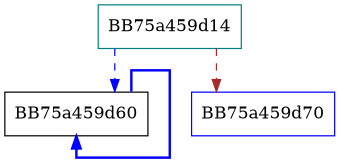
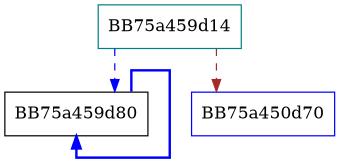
(76, 114) -> (76, 114)
(263, 114) -> (263, 114)
